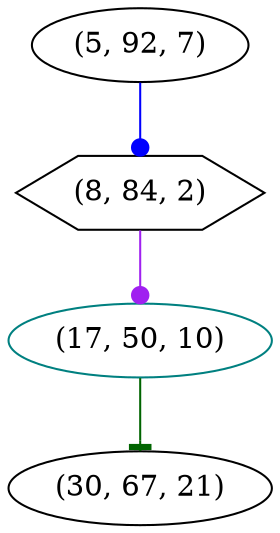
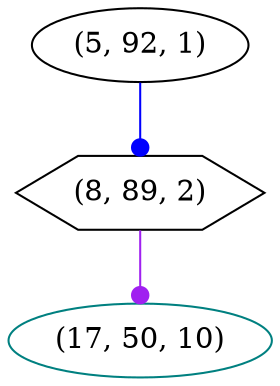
(140, 45) -> (140, 45)
(140, 193) -> (140, 193)
(140, 488) -> none
